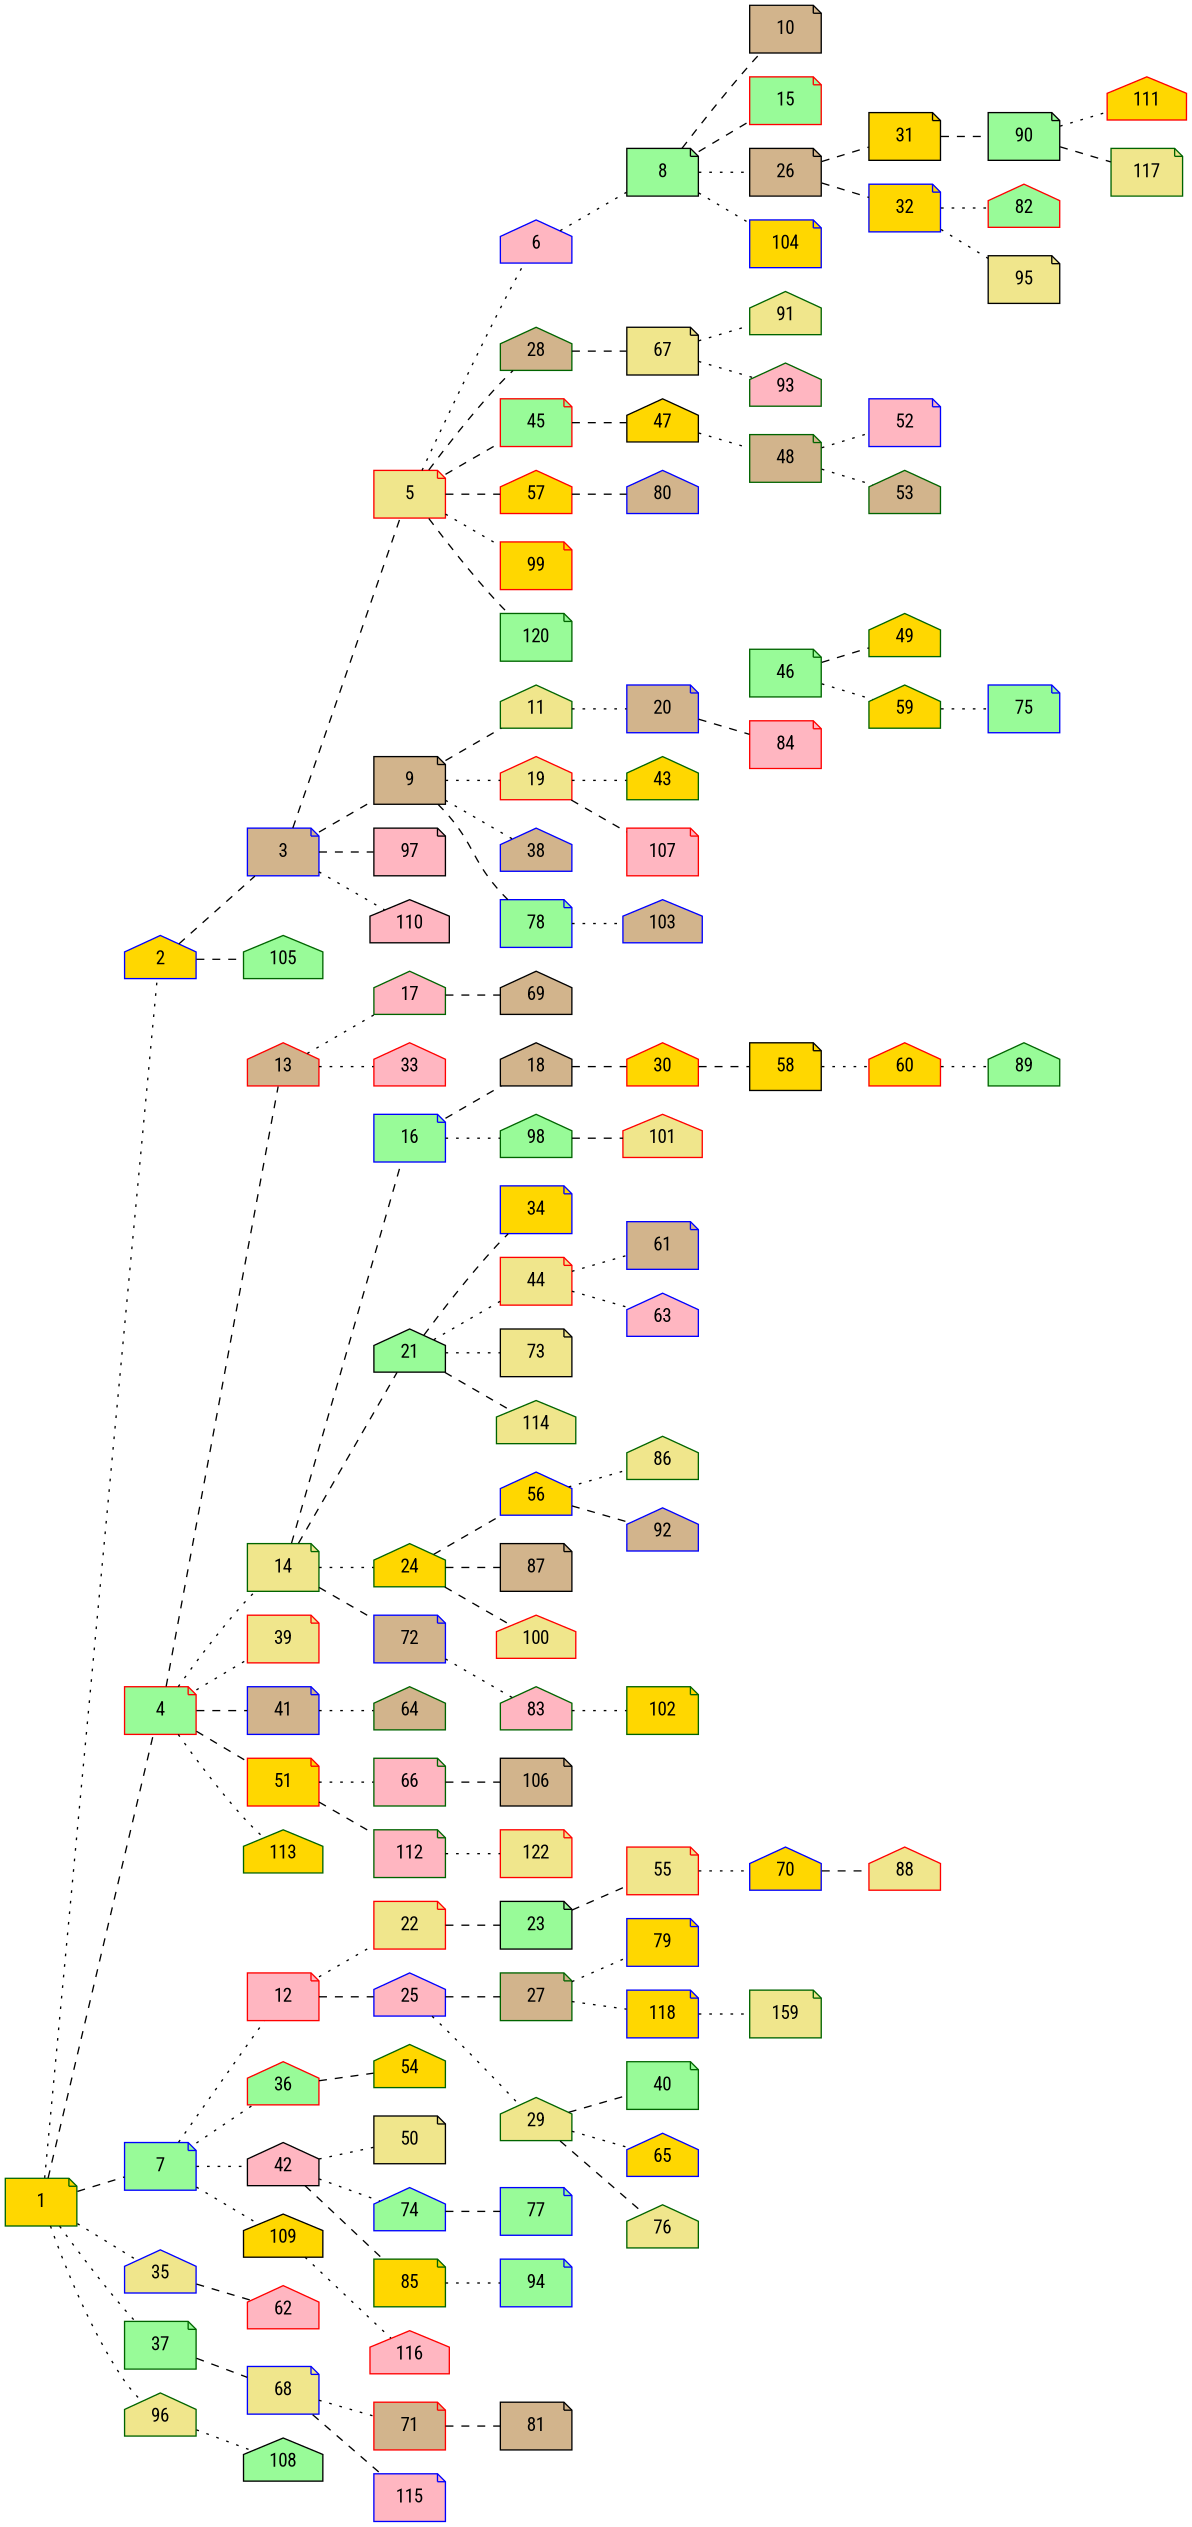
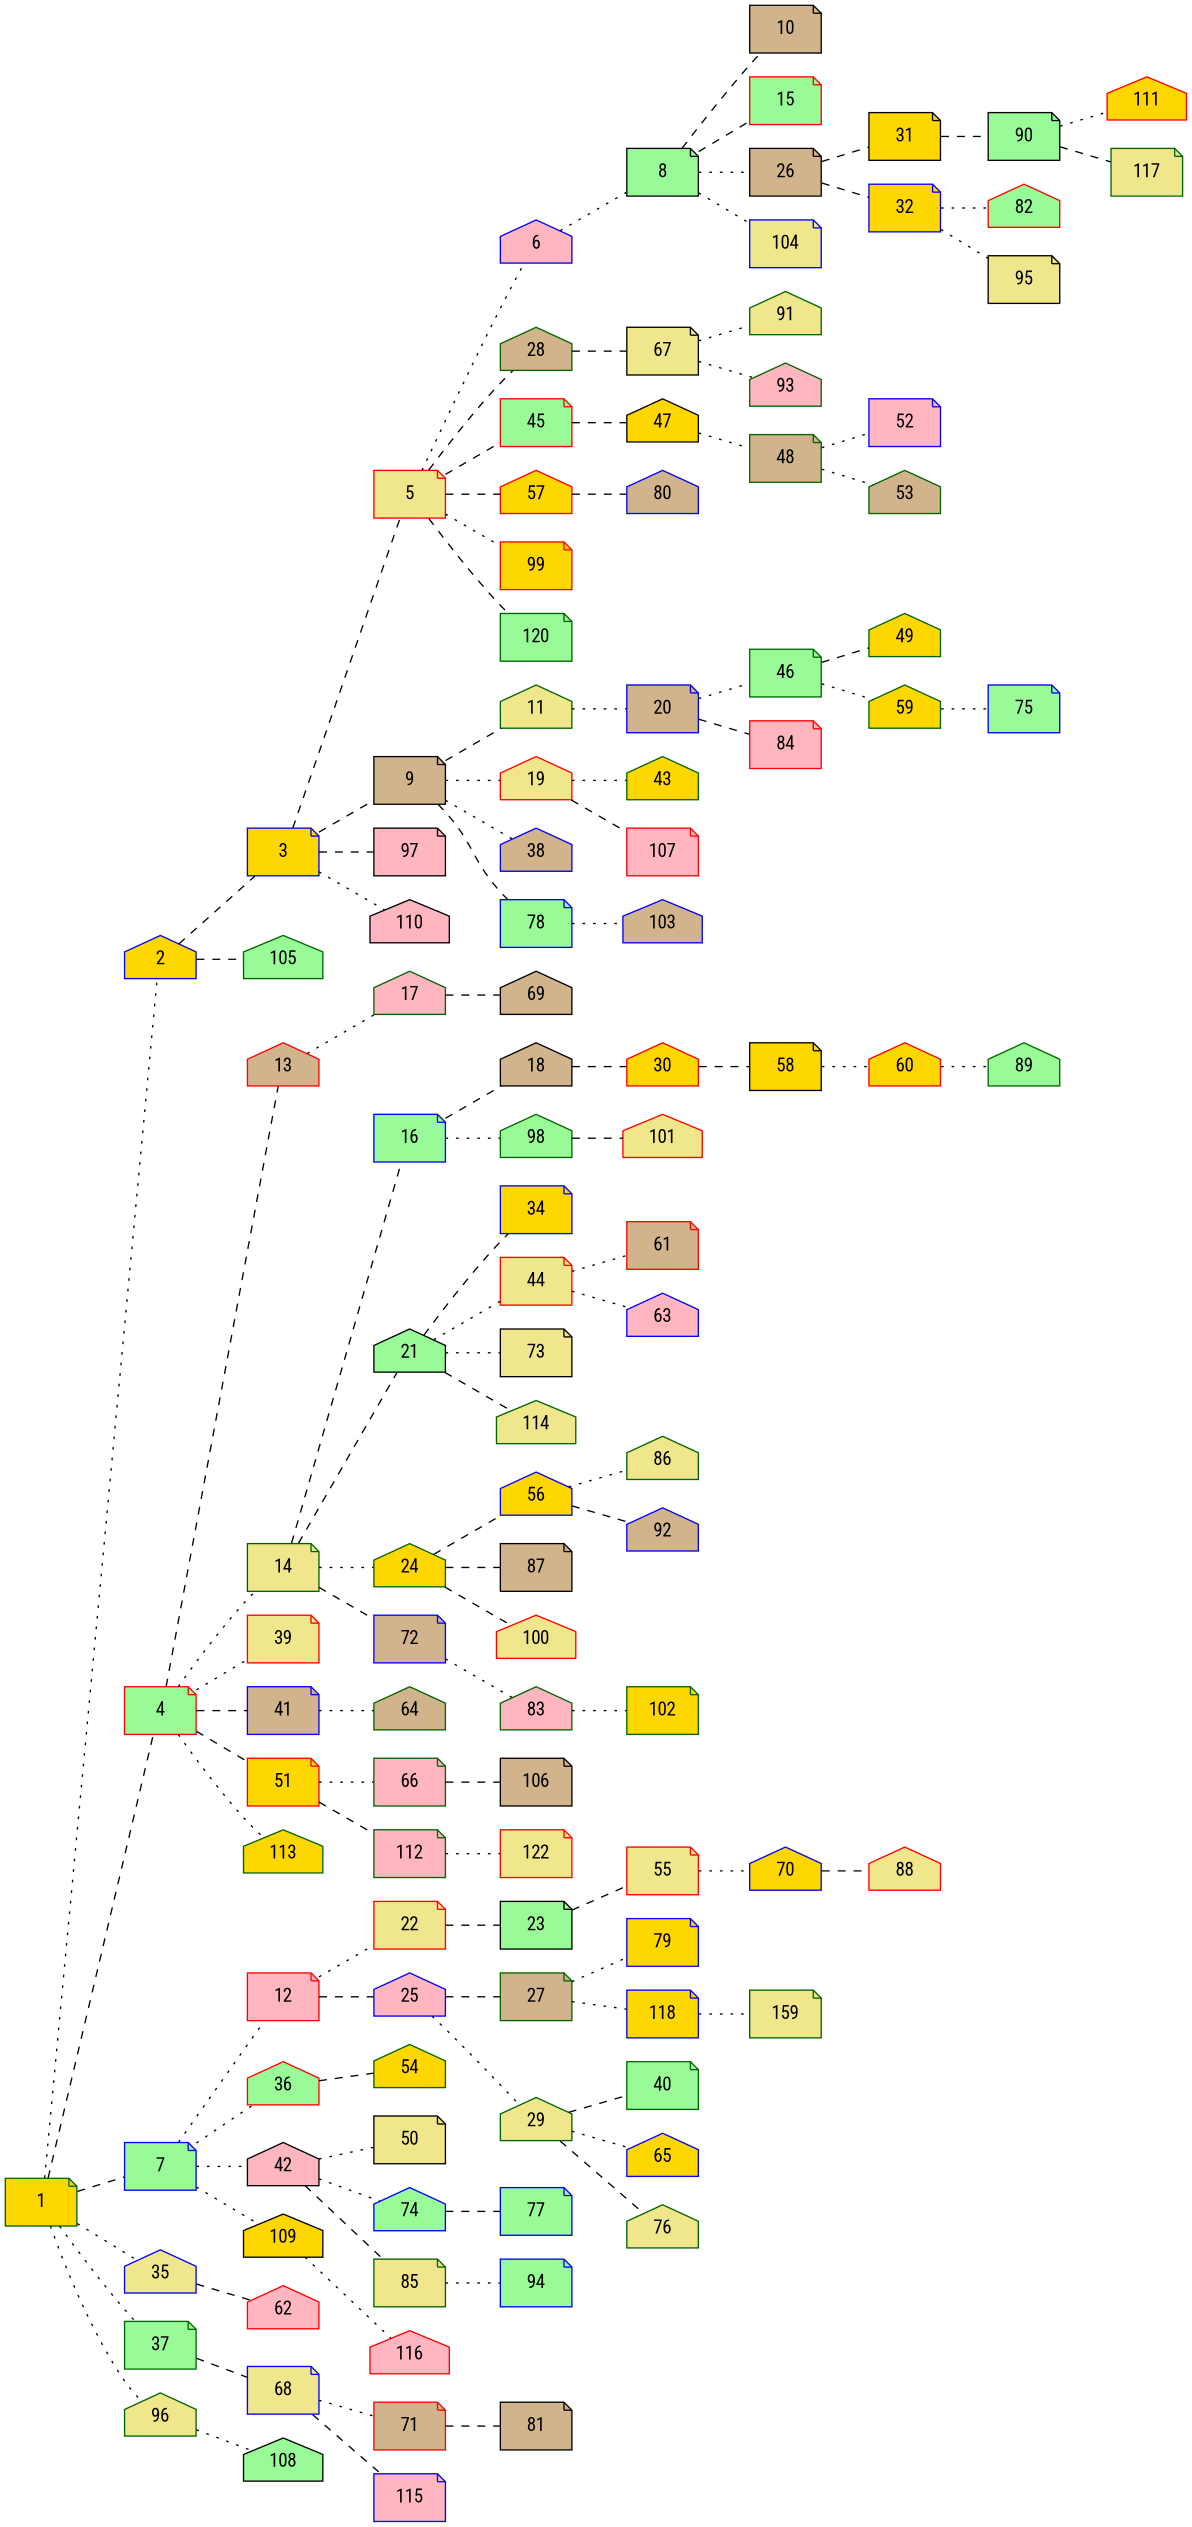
(785, 244) -> (785, 244)
none -> (724, 691)
(283, 852) -> (283, 852)
(410, 1067) -> none
(663, 1246) -> (663, 1246)
(410, 2283) -> (410, 2283)
